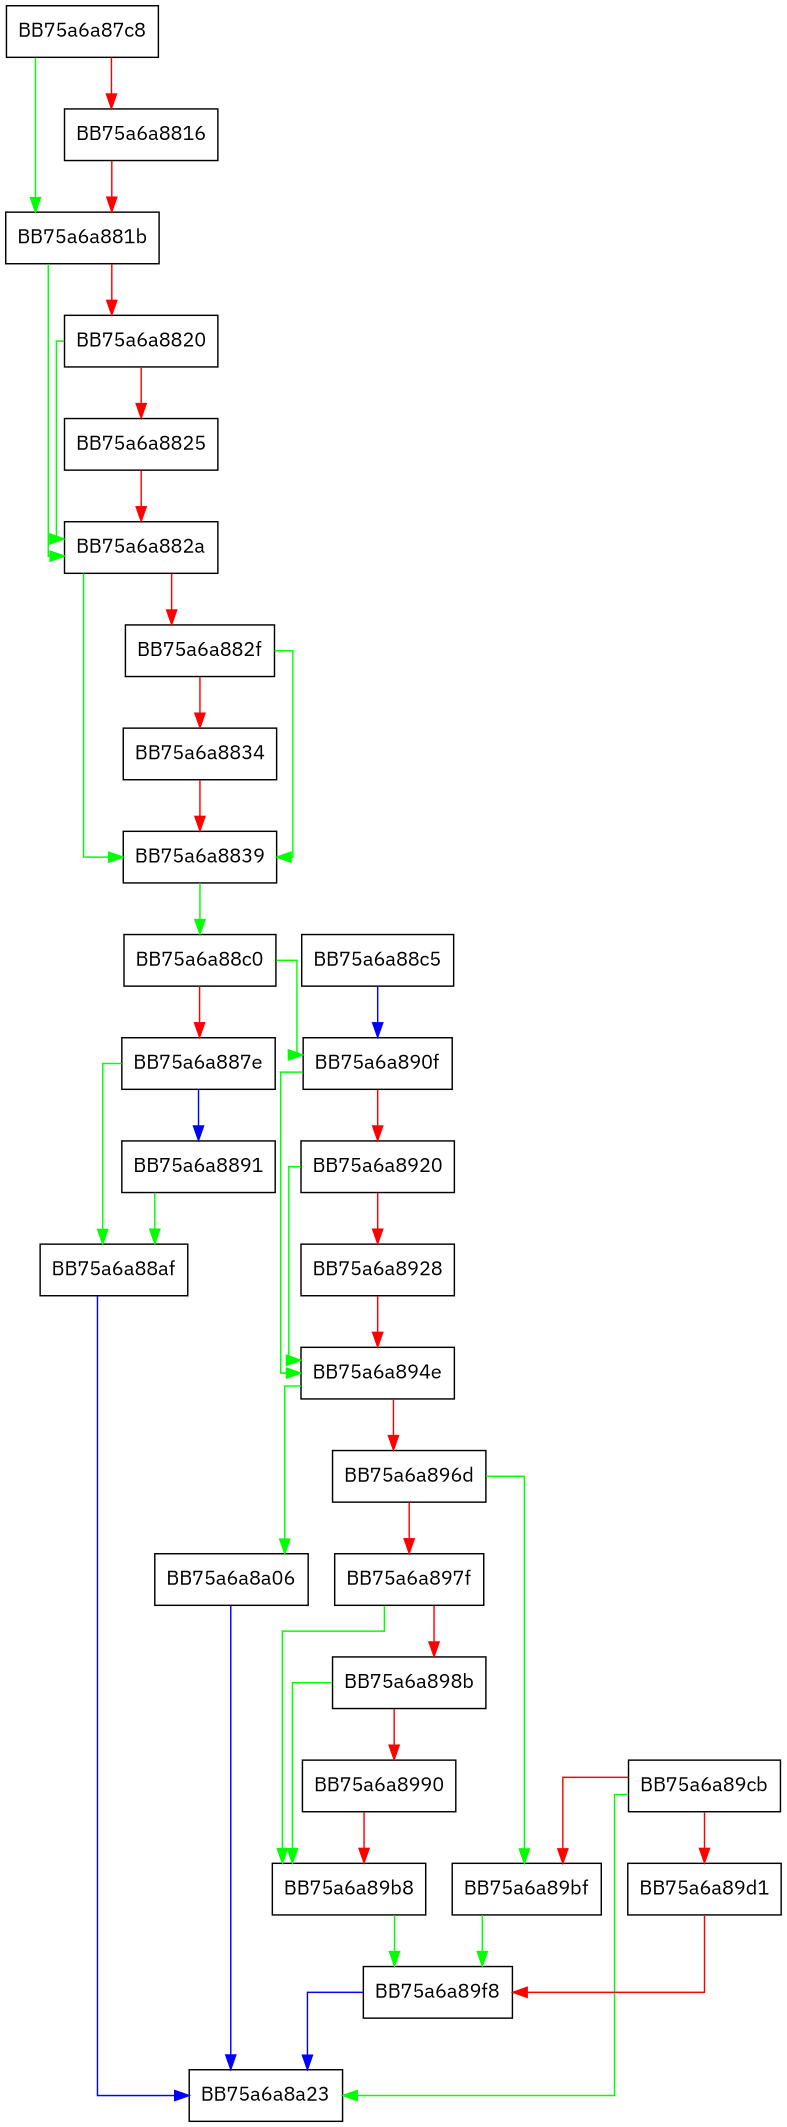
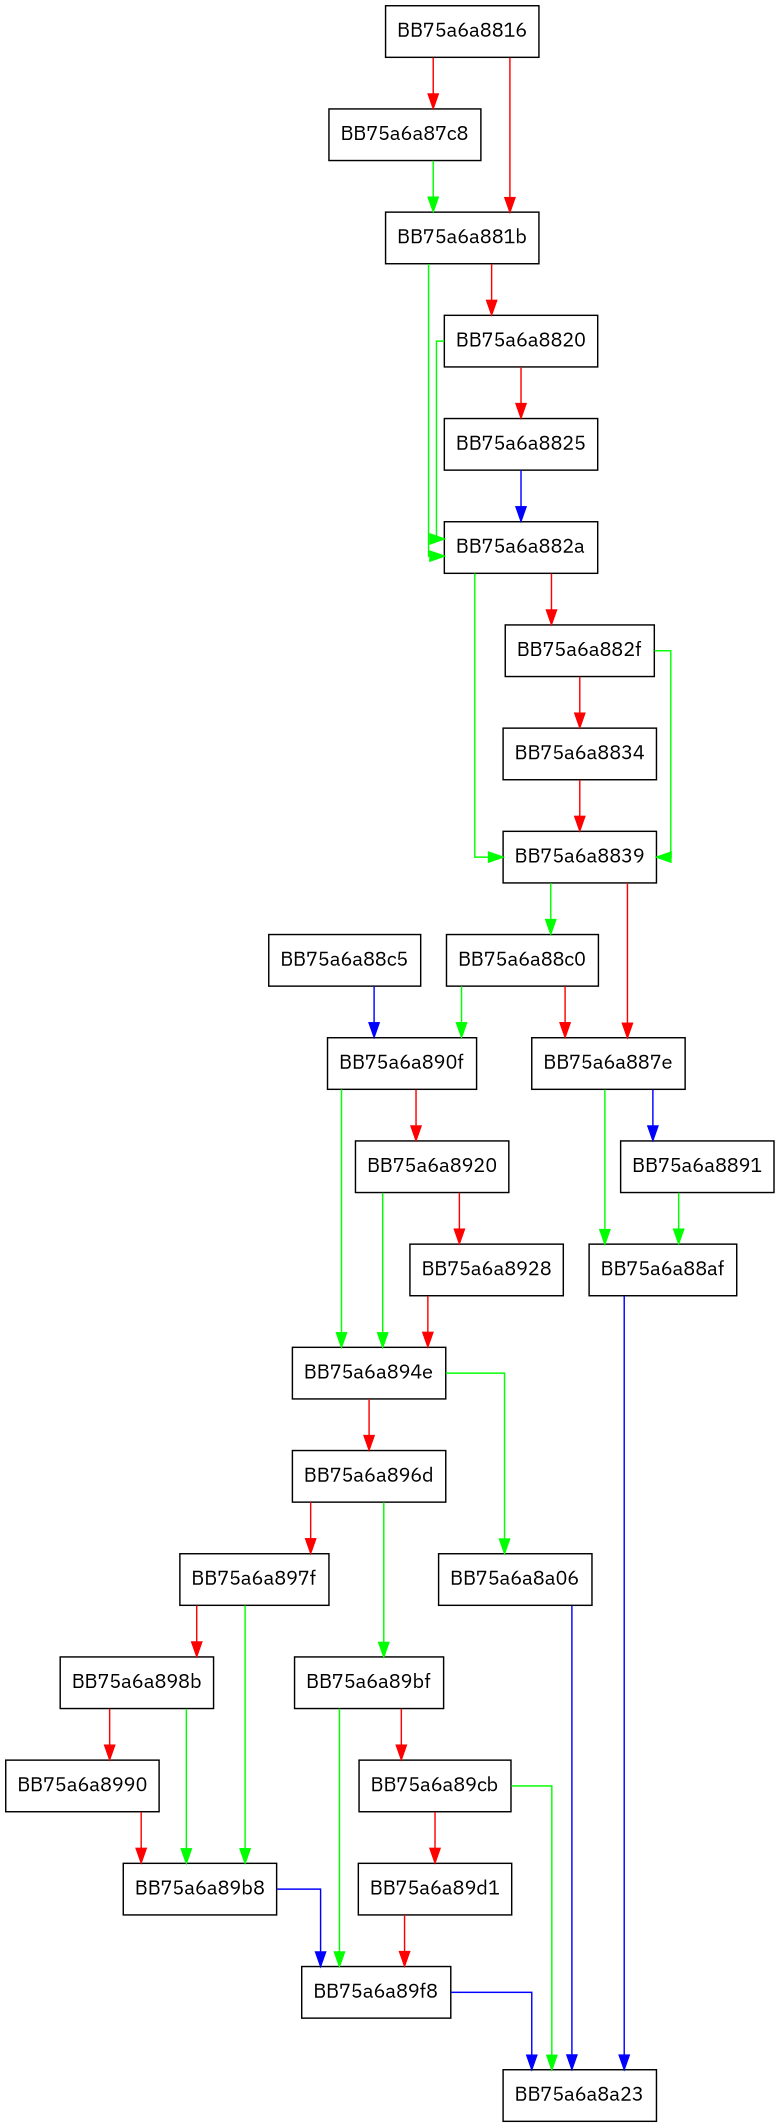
(111, 76) -> (433, 76)
(141, 489) -> (521, 489)
none -> (627, 953)
(563, 1780) -> (401, 1727)
(395, 1933) -> (321, 1899)
